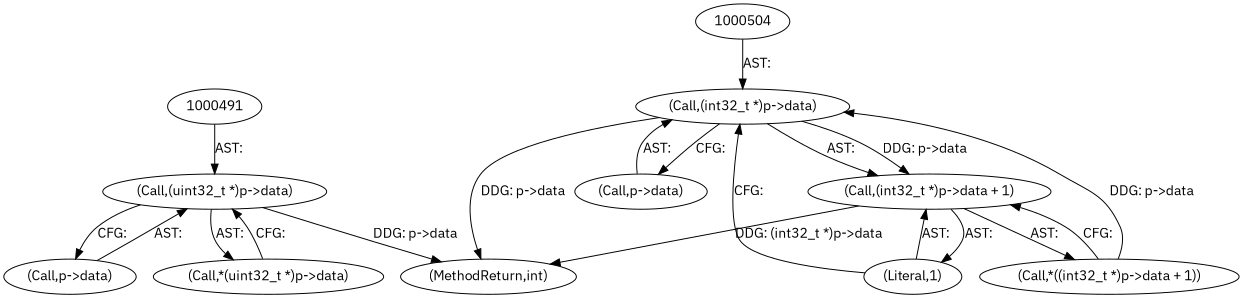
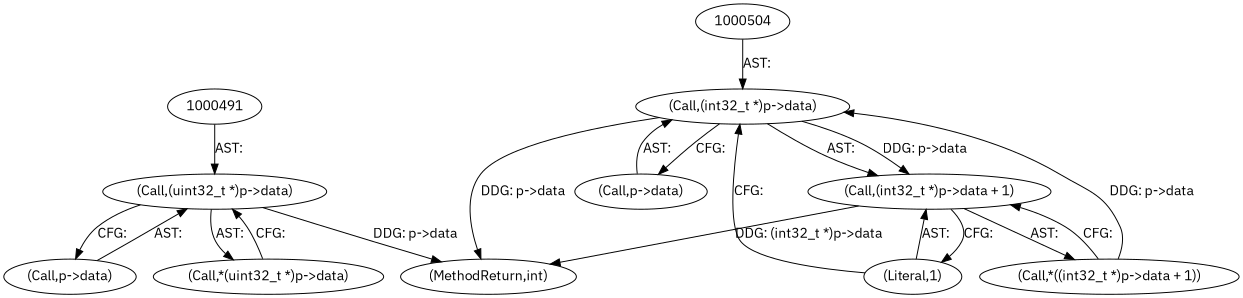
(980, 234) -> (980, 234)
